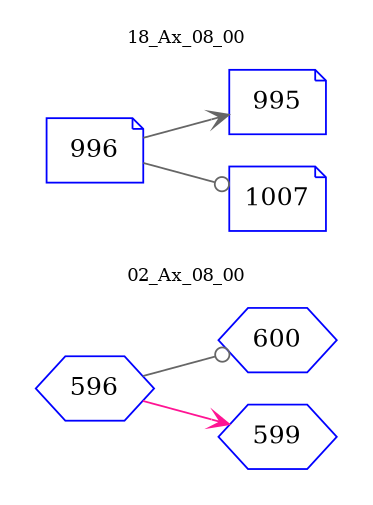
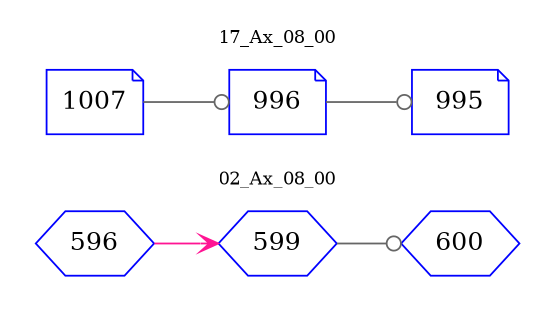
(186, 38) -> (278, 38)
(177, 129) -> (361, 102)
(179, 173) -> (179, 102)
(179, 366) -> (362, 243)
